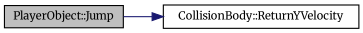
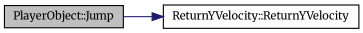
(261, 17) -> (261, 17)
